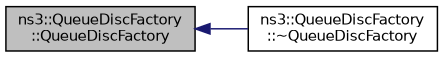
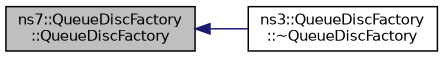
(100, 29) -> (100, 29)
